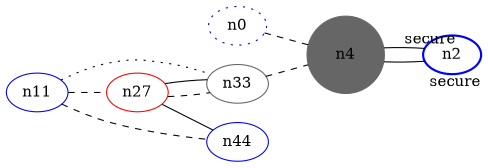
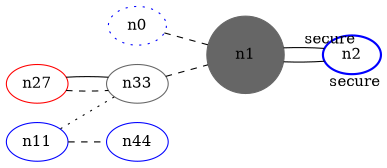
(346, 55) -> (246, 55)
(87, 92) -> none
(188, 117) -> none
